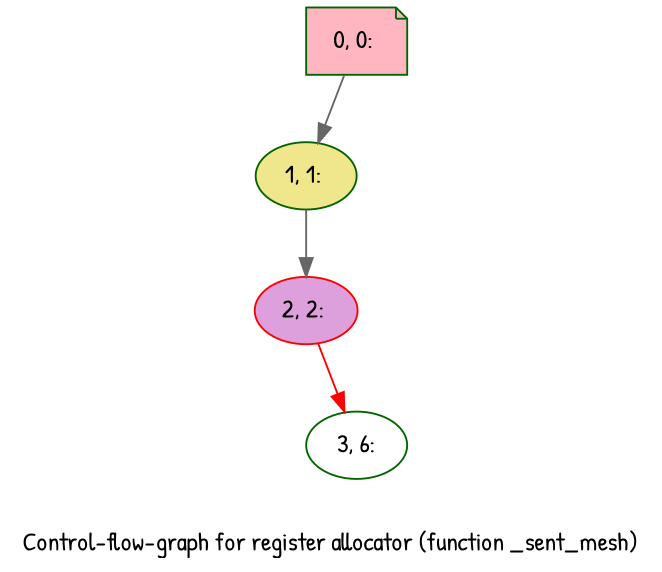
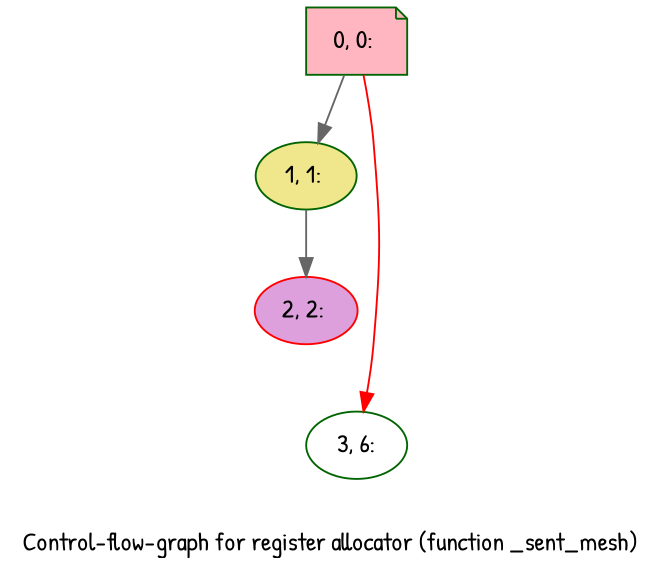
(328, 369) -> (379, 234)
